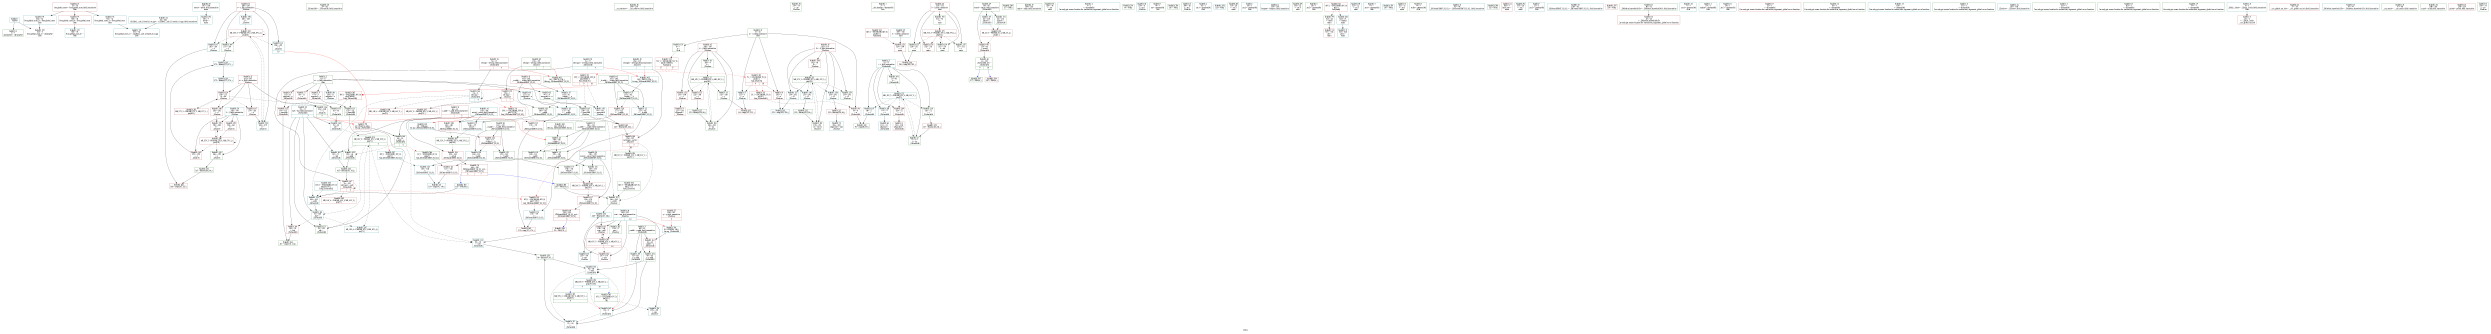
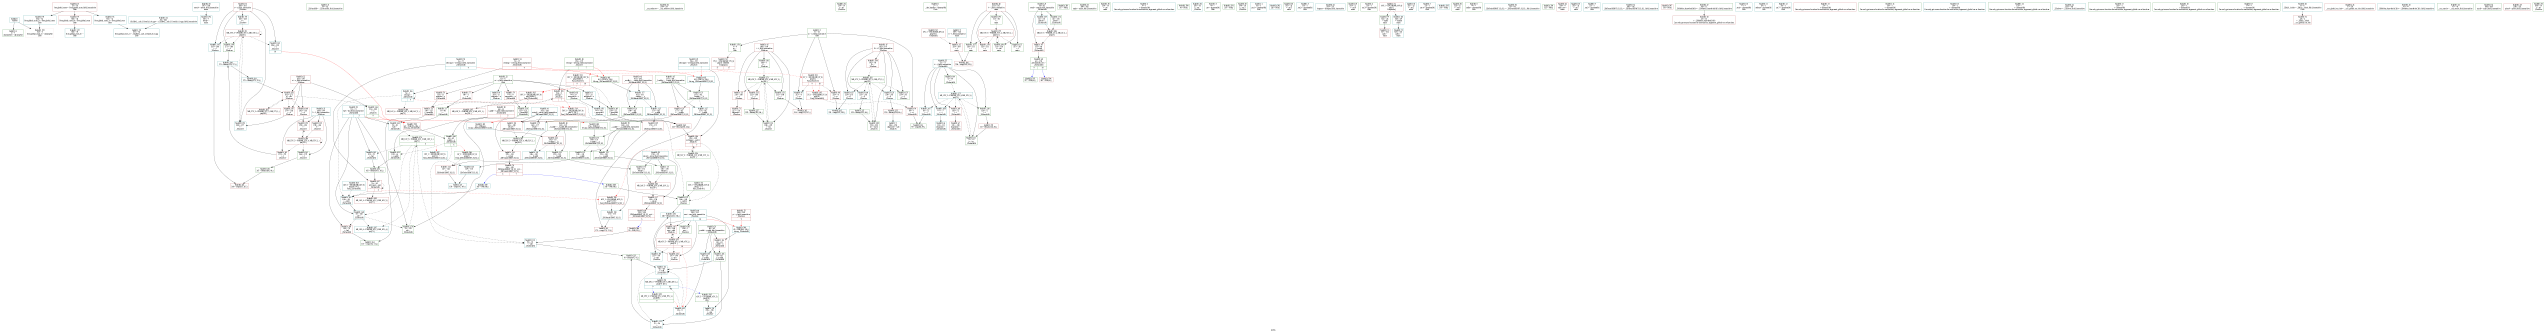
(403, 120) -> (473, 121)
